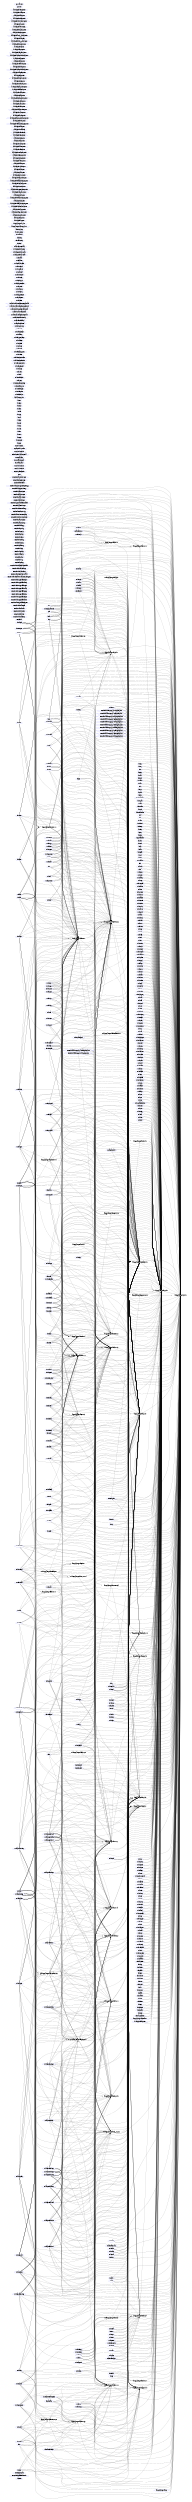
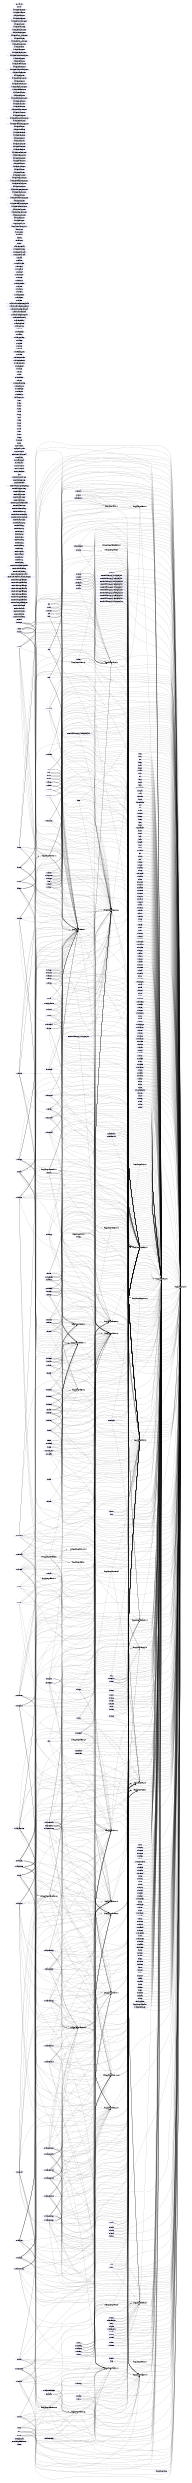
(140, 966) -> none
